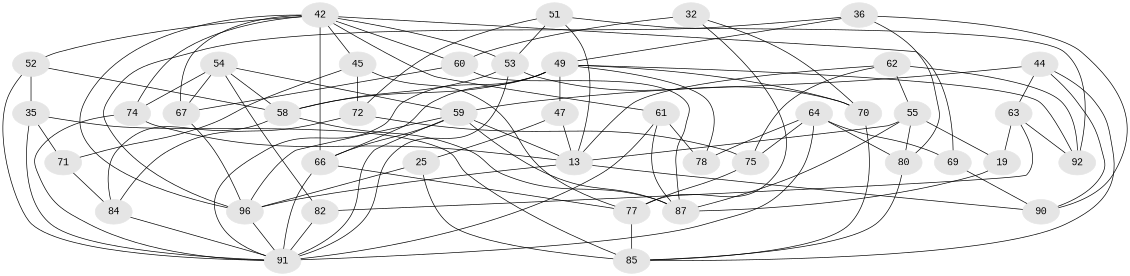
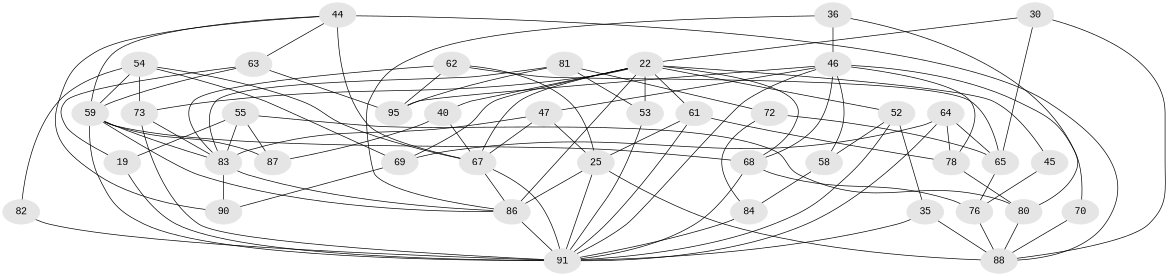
(320, 15) -> (645, 64)
(554, 15) -> (564, 64)
(691, 15) -> none
none -> (1035, 15)
(1080, 51) -> none
(459, 64) -> (443, 113)
(560, 64) -> (833, 64)
(358, 88) -> none
(251, 89) -> (273, 105)
(613, 89) -> none
(902, 89) -> (558, 93)
(398, 92) -> none
(132, 113) -> (139, 113)
none -> (360, 115)
none -> (511, 138)
(859, 138) -> (984, 185)
(484, 160) -> none
(63, 163) -> none
(320, 163) -> (749, 163)
(574, 163) -> (223, 163)
(751, 163) -> (1000, 163)
(1077, 163) -> (394, 113)
(652, 166) -> (645, 138)
(617, 198) -> (170, 84)
(845, 200) -> (236, 241)
none -> (539, 202)
(245, 212) -> (512, 212)
none -> (579, 212)
(632, 212) -> (974, 212)
(632, 261) -> (999, 261)
